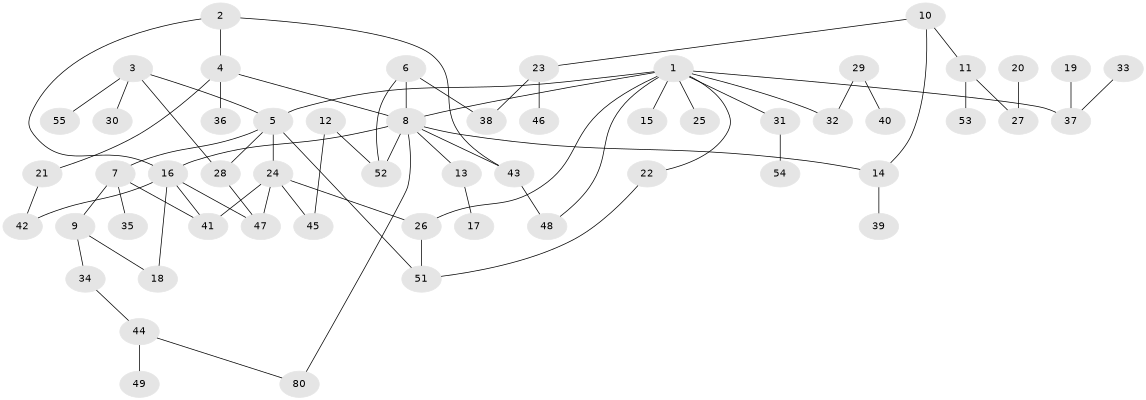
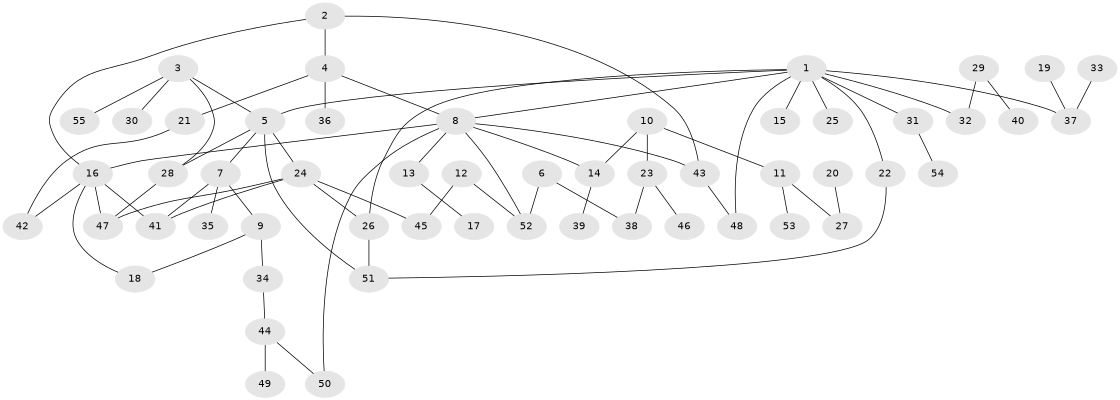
(406, 95) -> none
(300, 384) -> (325, 384)
